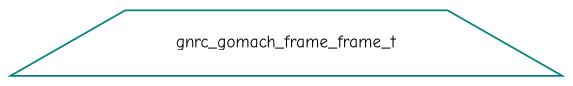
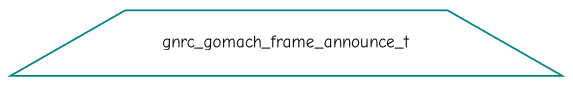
(286, 43) -> (286, 43)
